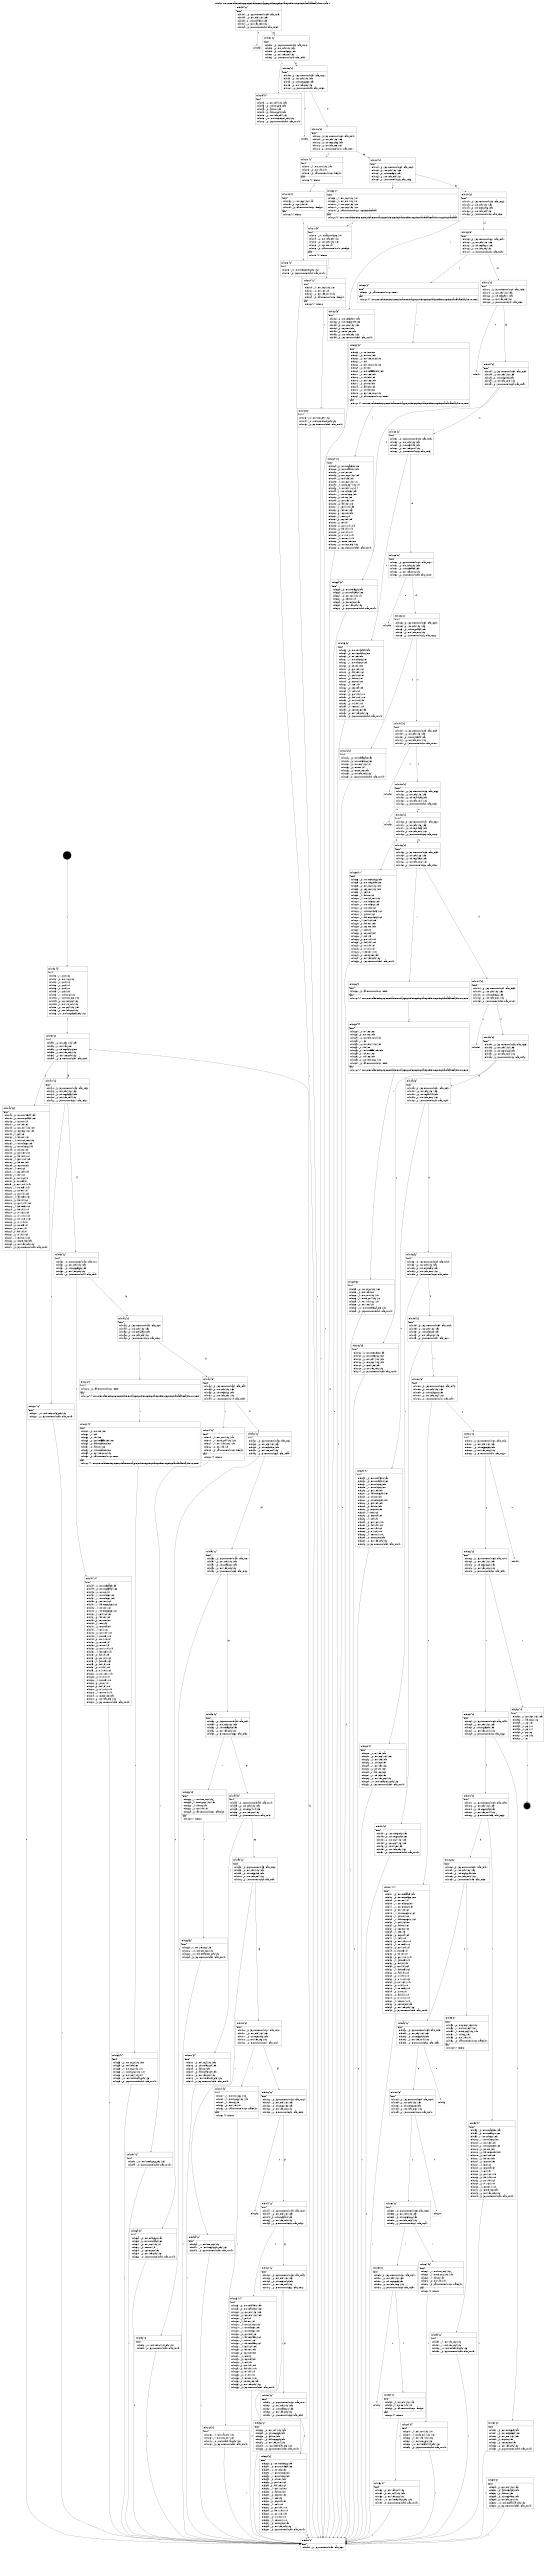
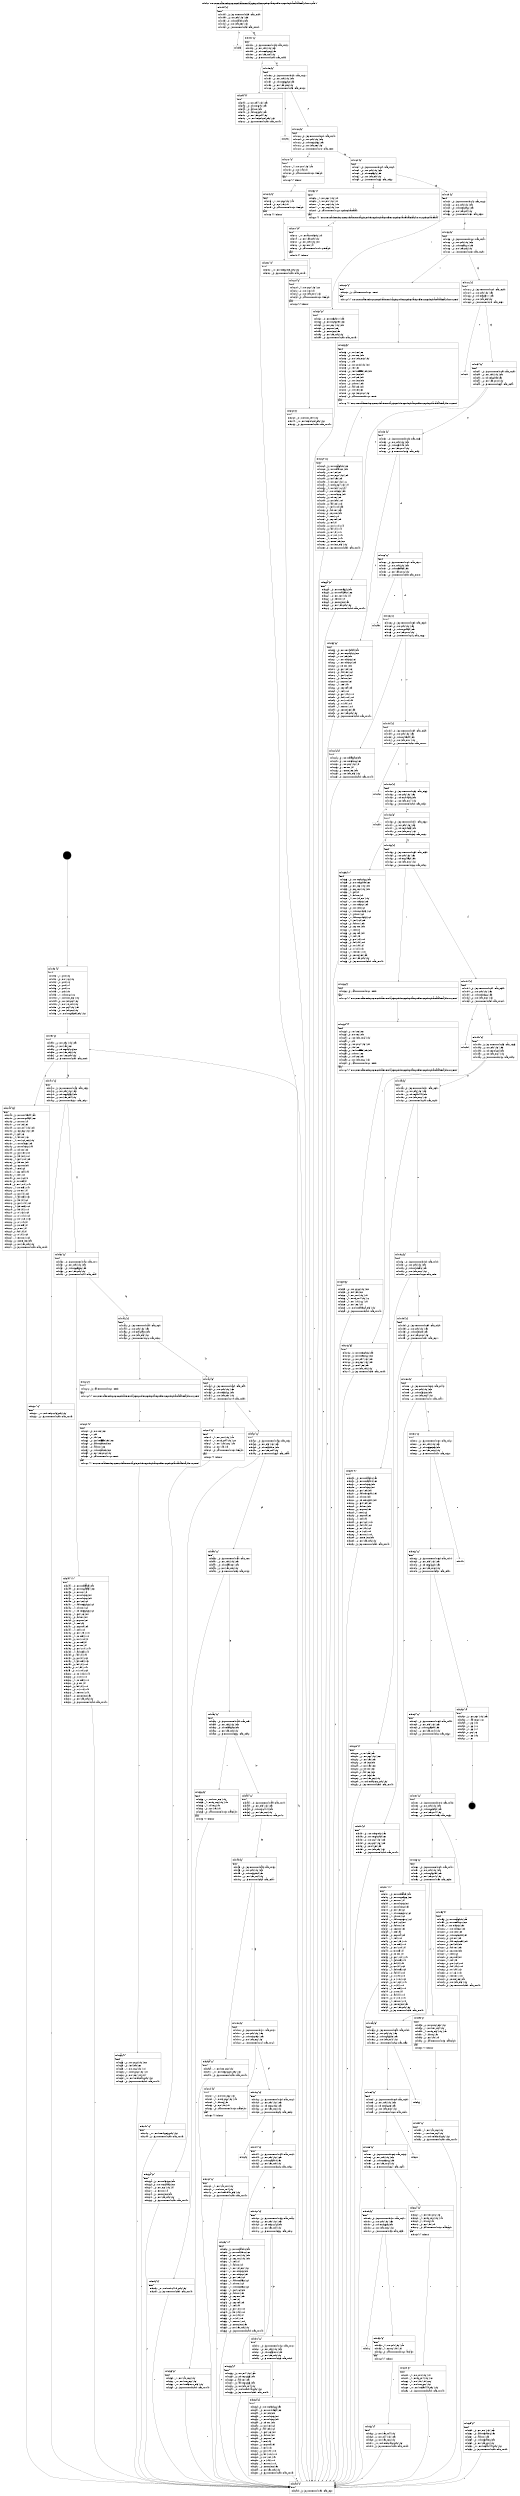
(207, 2069) -> none
(510, 2436) -> none
